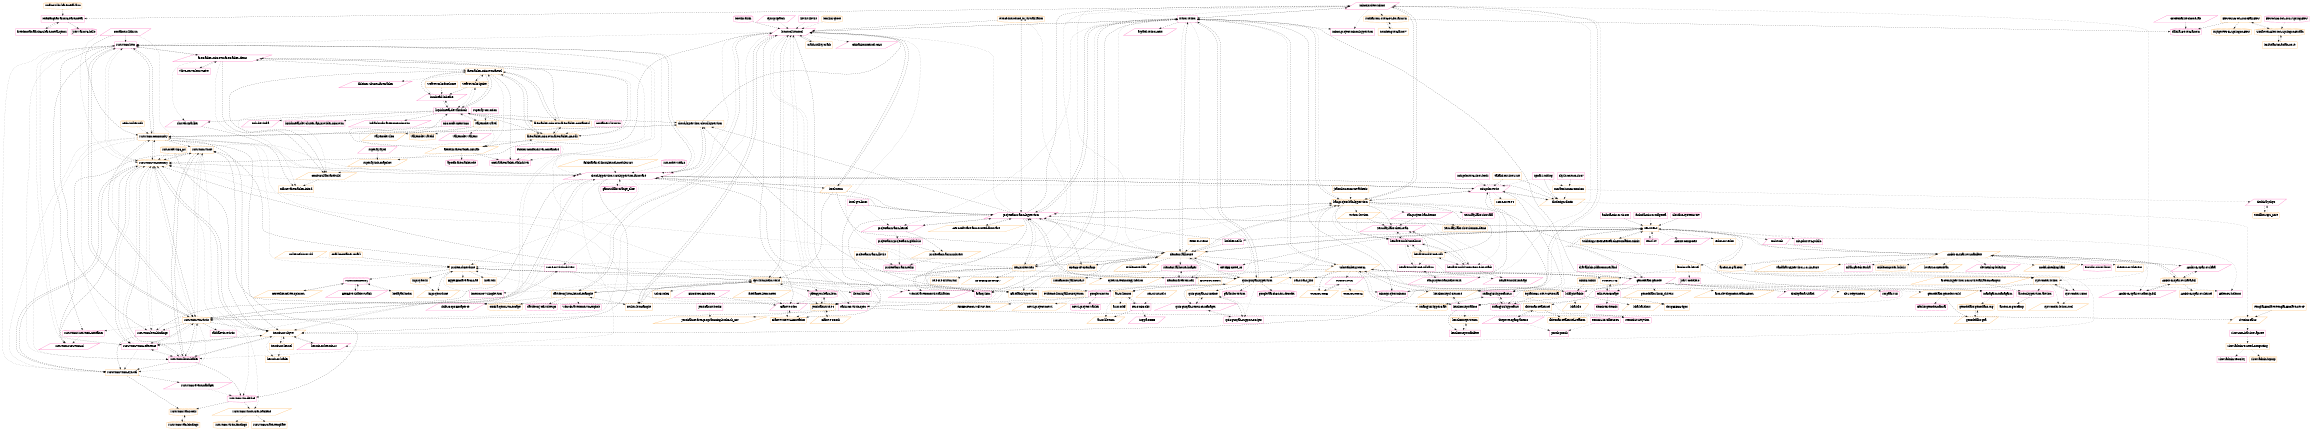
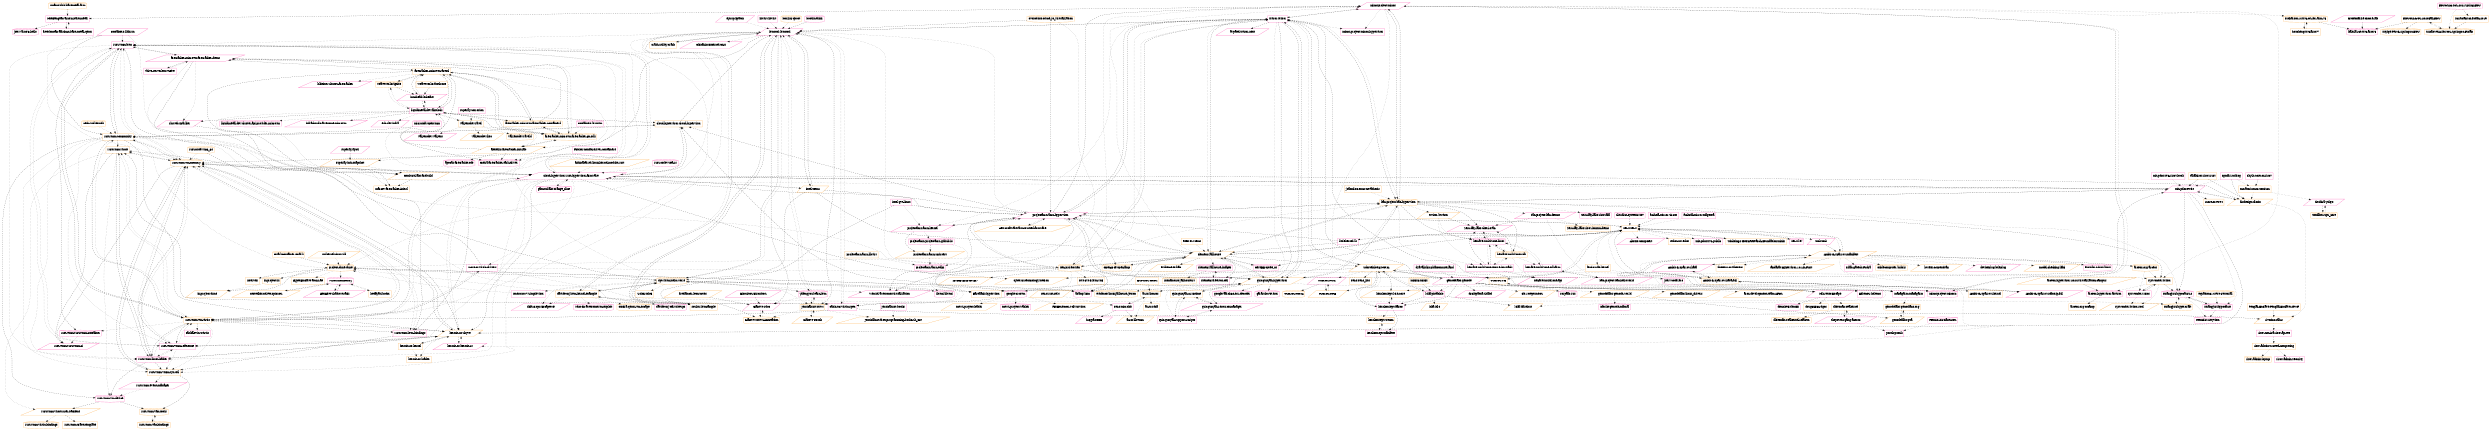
(2279, 38) -> (2465, 12)
(463, 268) -> (341, 268)
(1608, 294) -> (1830, 294)
(1251, 300) -> (1189, 289)
(1039, 307) -> (969, 307)
